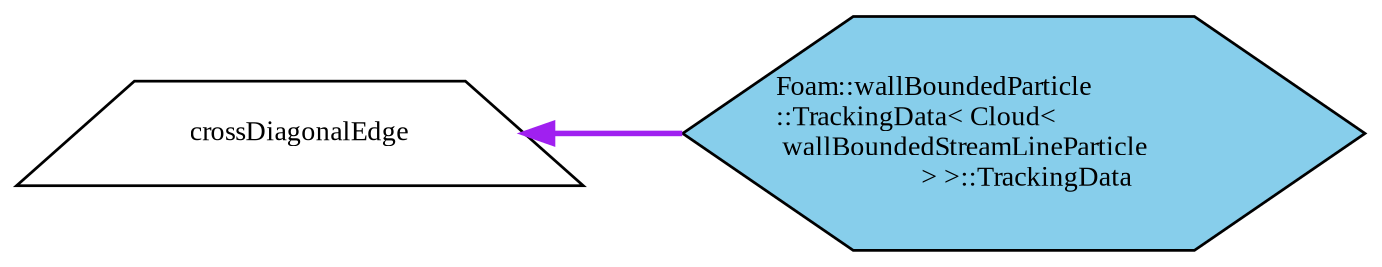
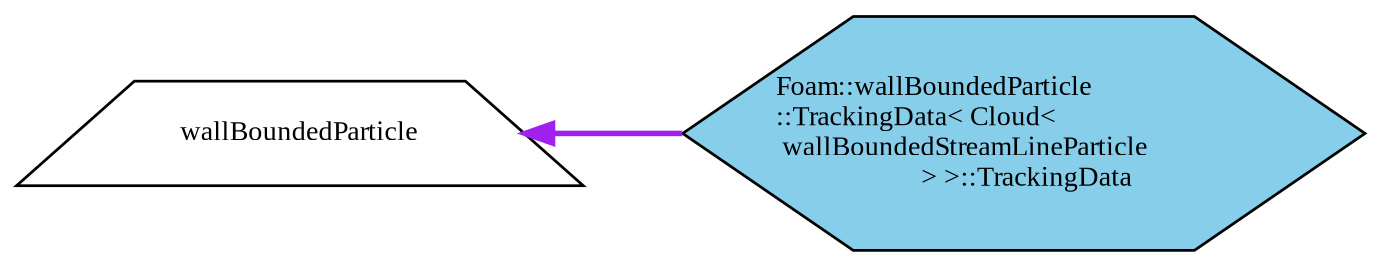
(300, 133) -> (300, 133)
